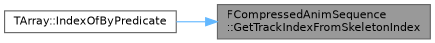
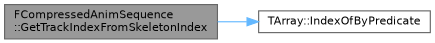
(191, 22) -> (232, 22)
